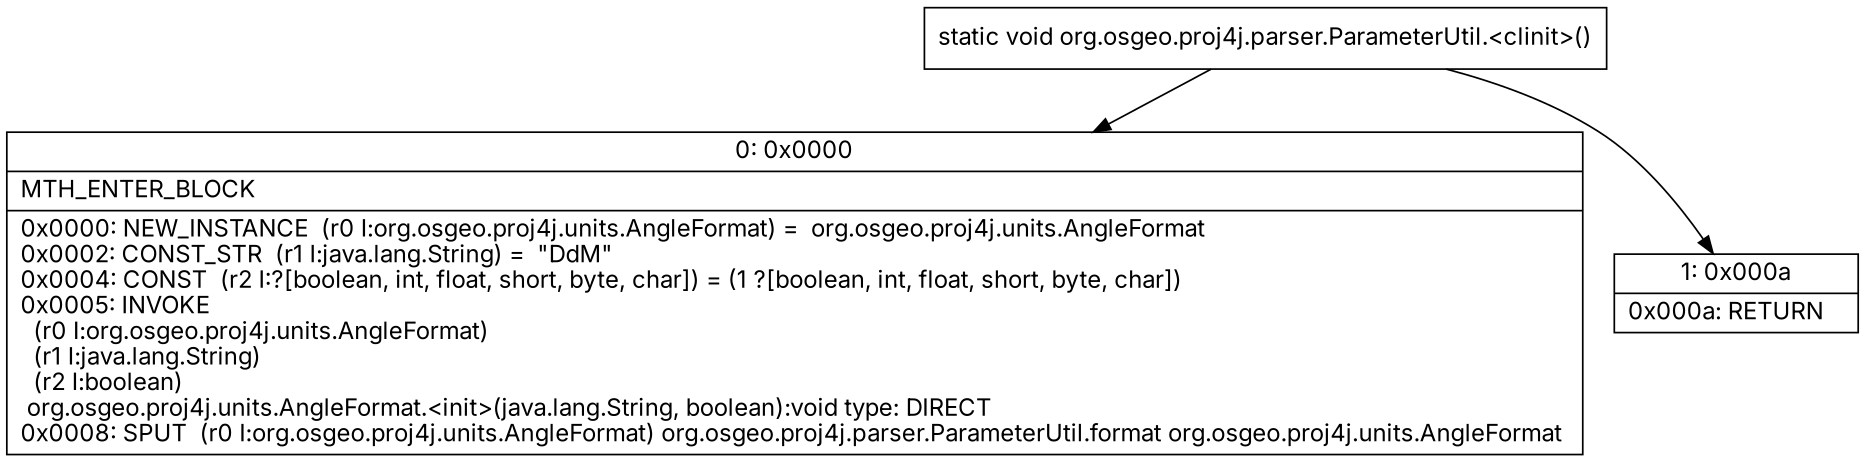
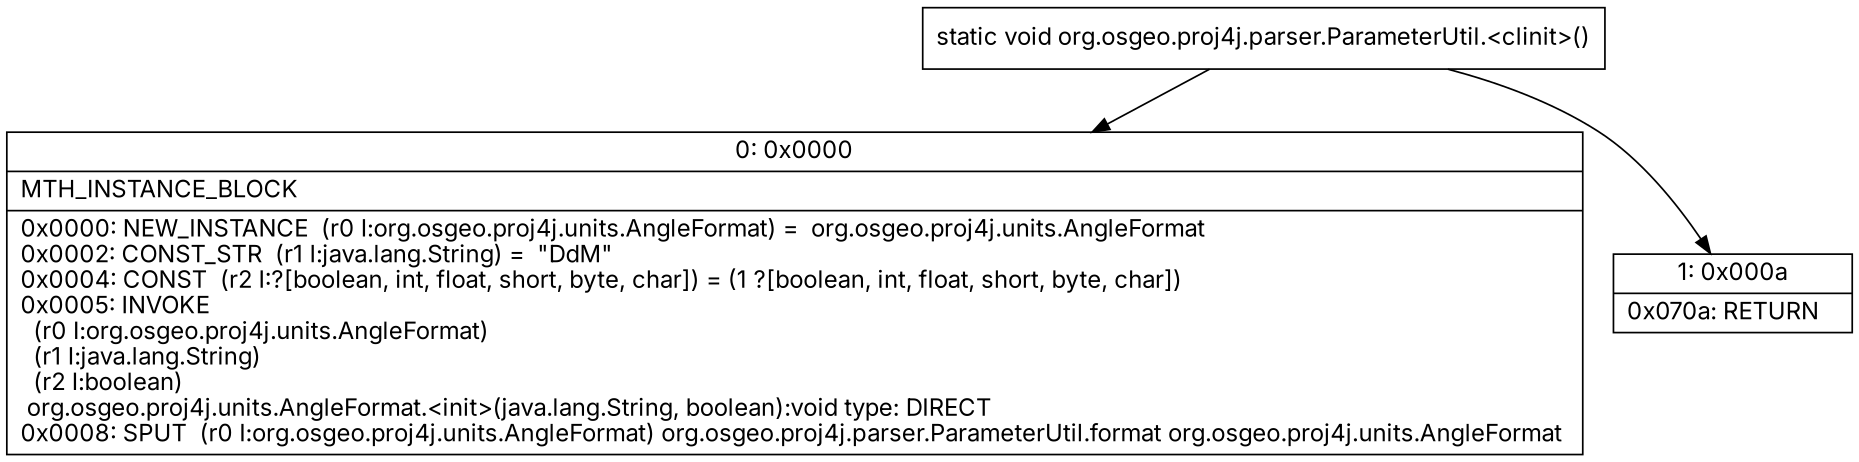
(139, 190) -> (159, 190)
(1736, 312) -> (1733, 312)
